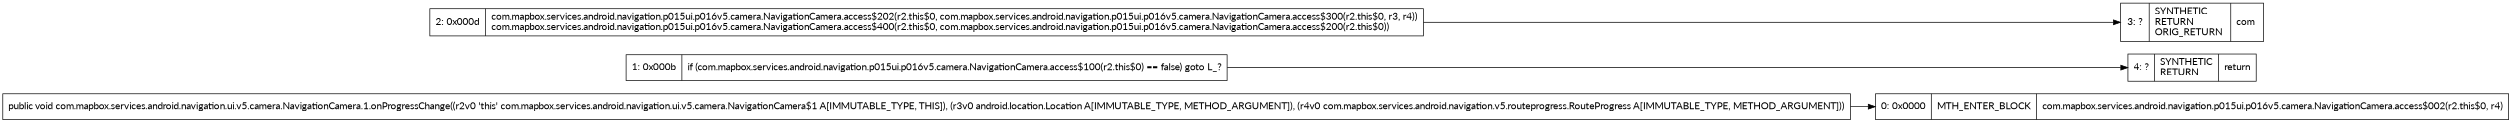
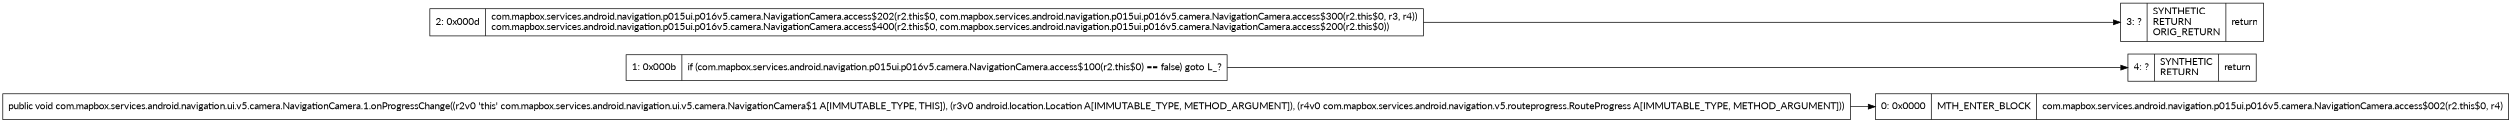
(2246, 22) -> (2245, 22)
